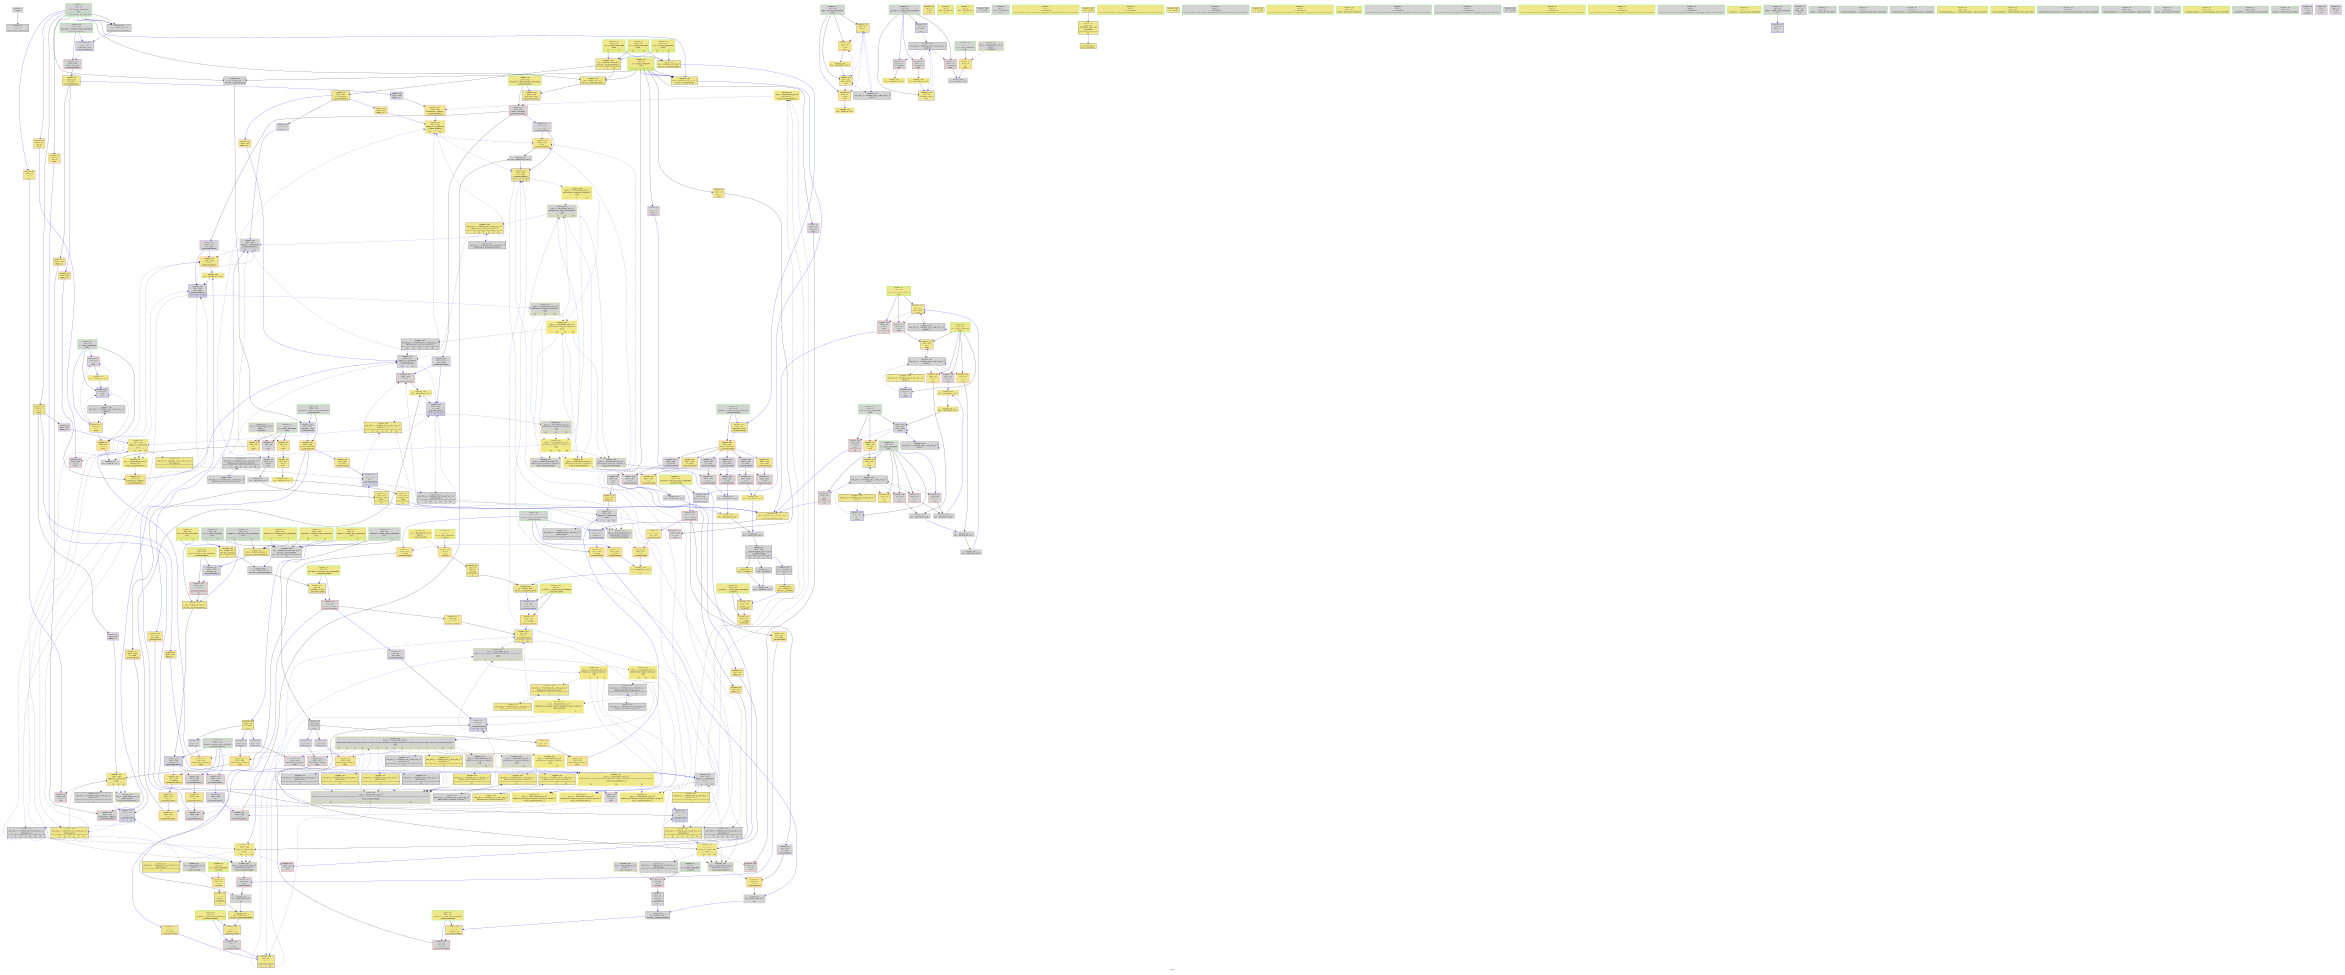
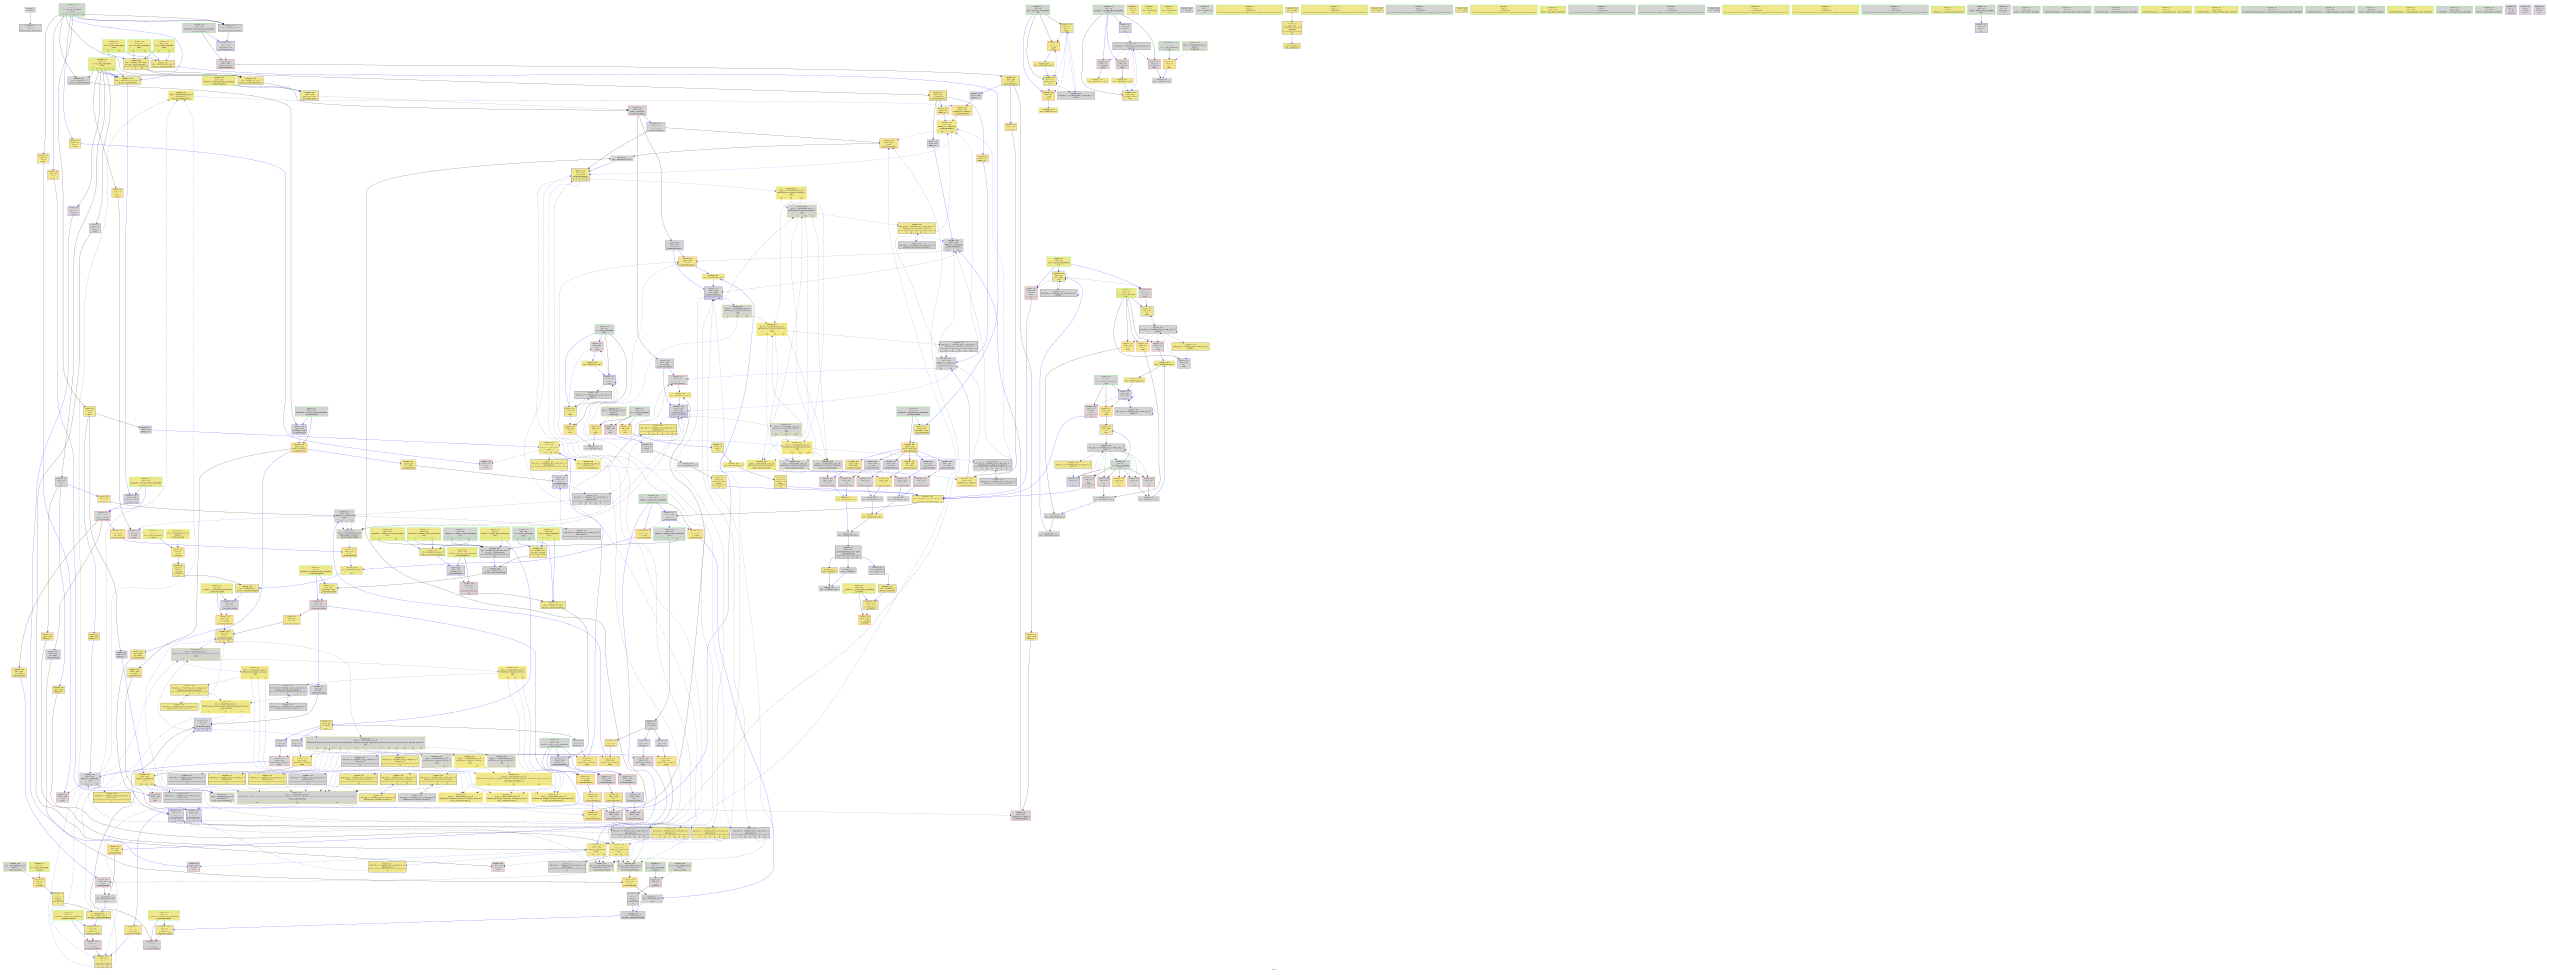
(870, 472) -> (1112, 455)
(501, 544) -> (669, 523)
